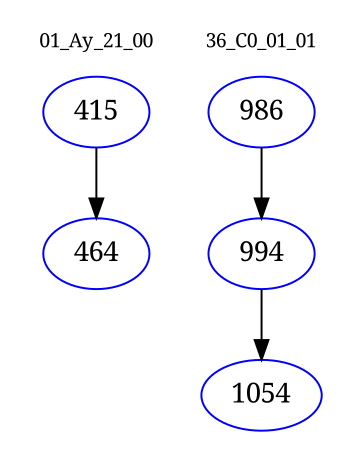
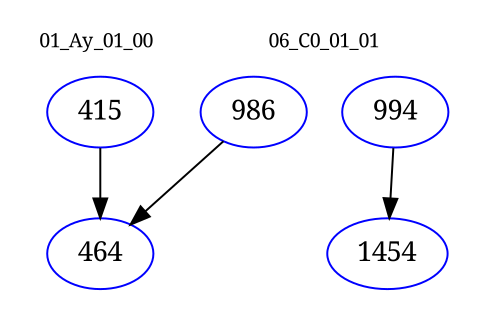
(96, 42) -> (96, 42)
(262, 42) -> (324, 42)
(262, 173) -> (198, 164)
(262, 395) -> (387, 254)
